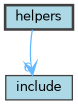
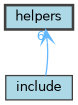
(31, 46) -> (48, 59)
